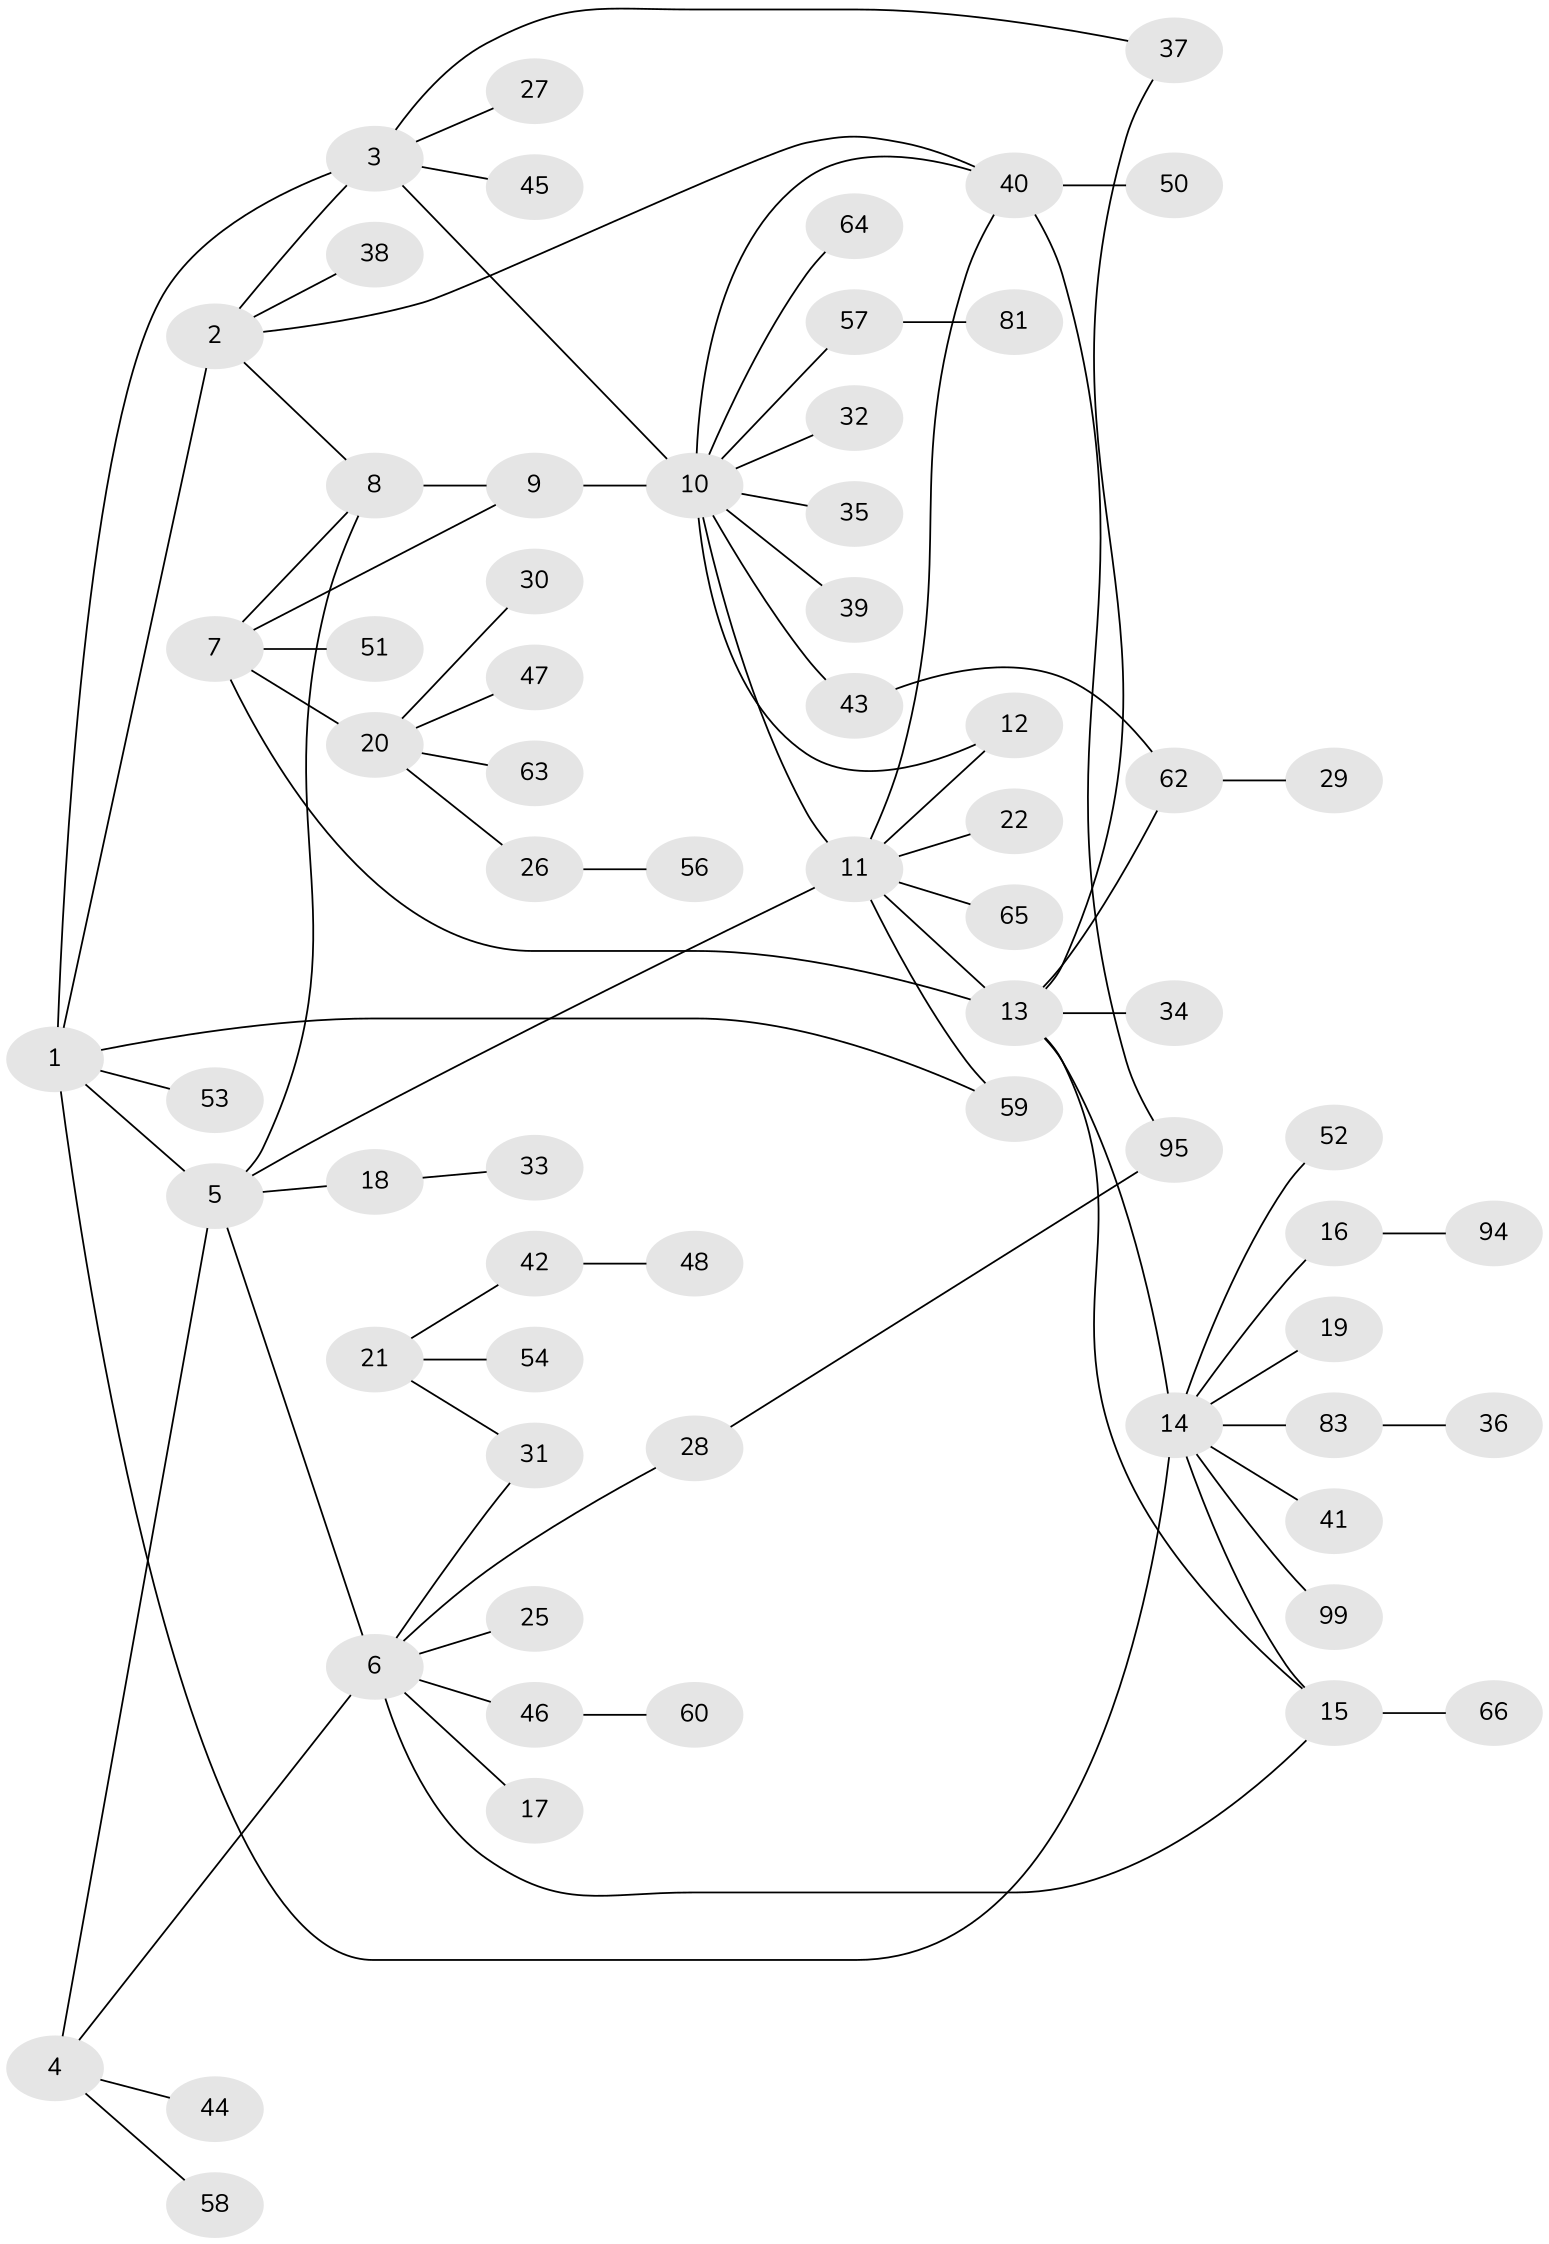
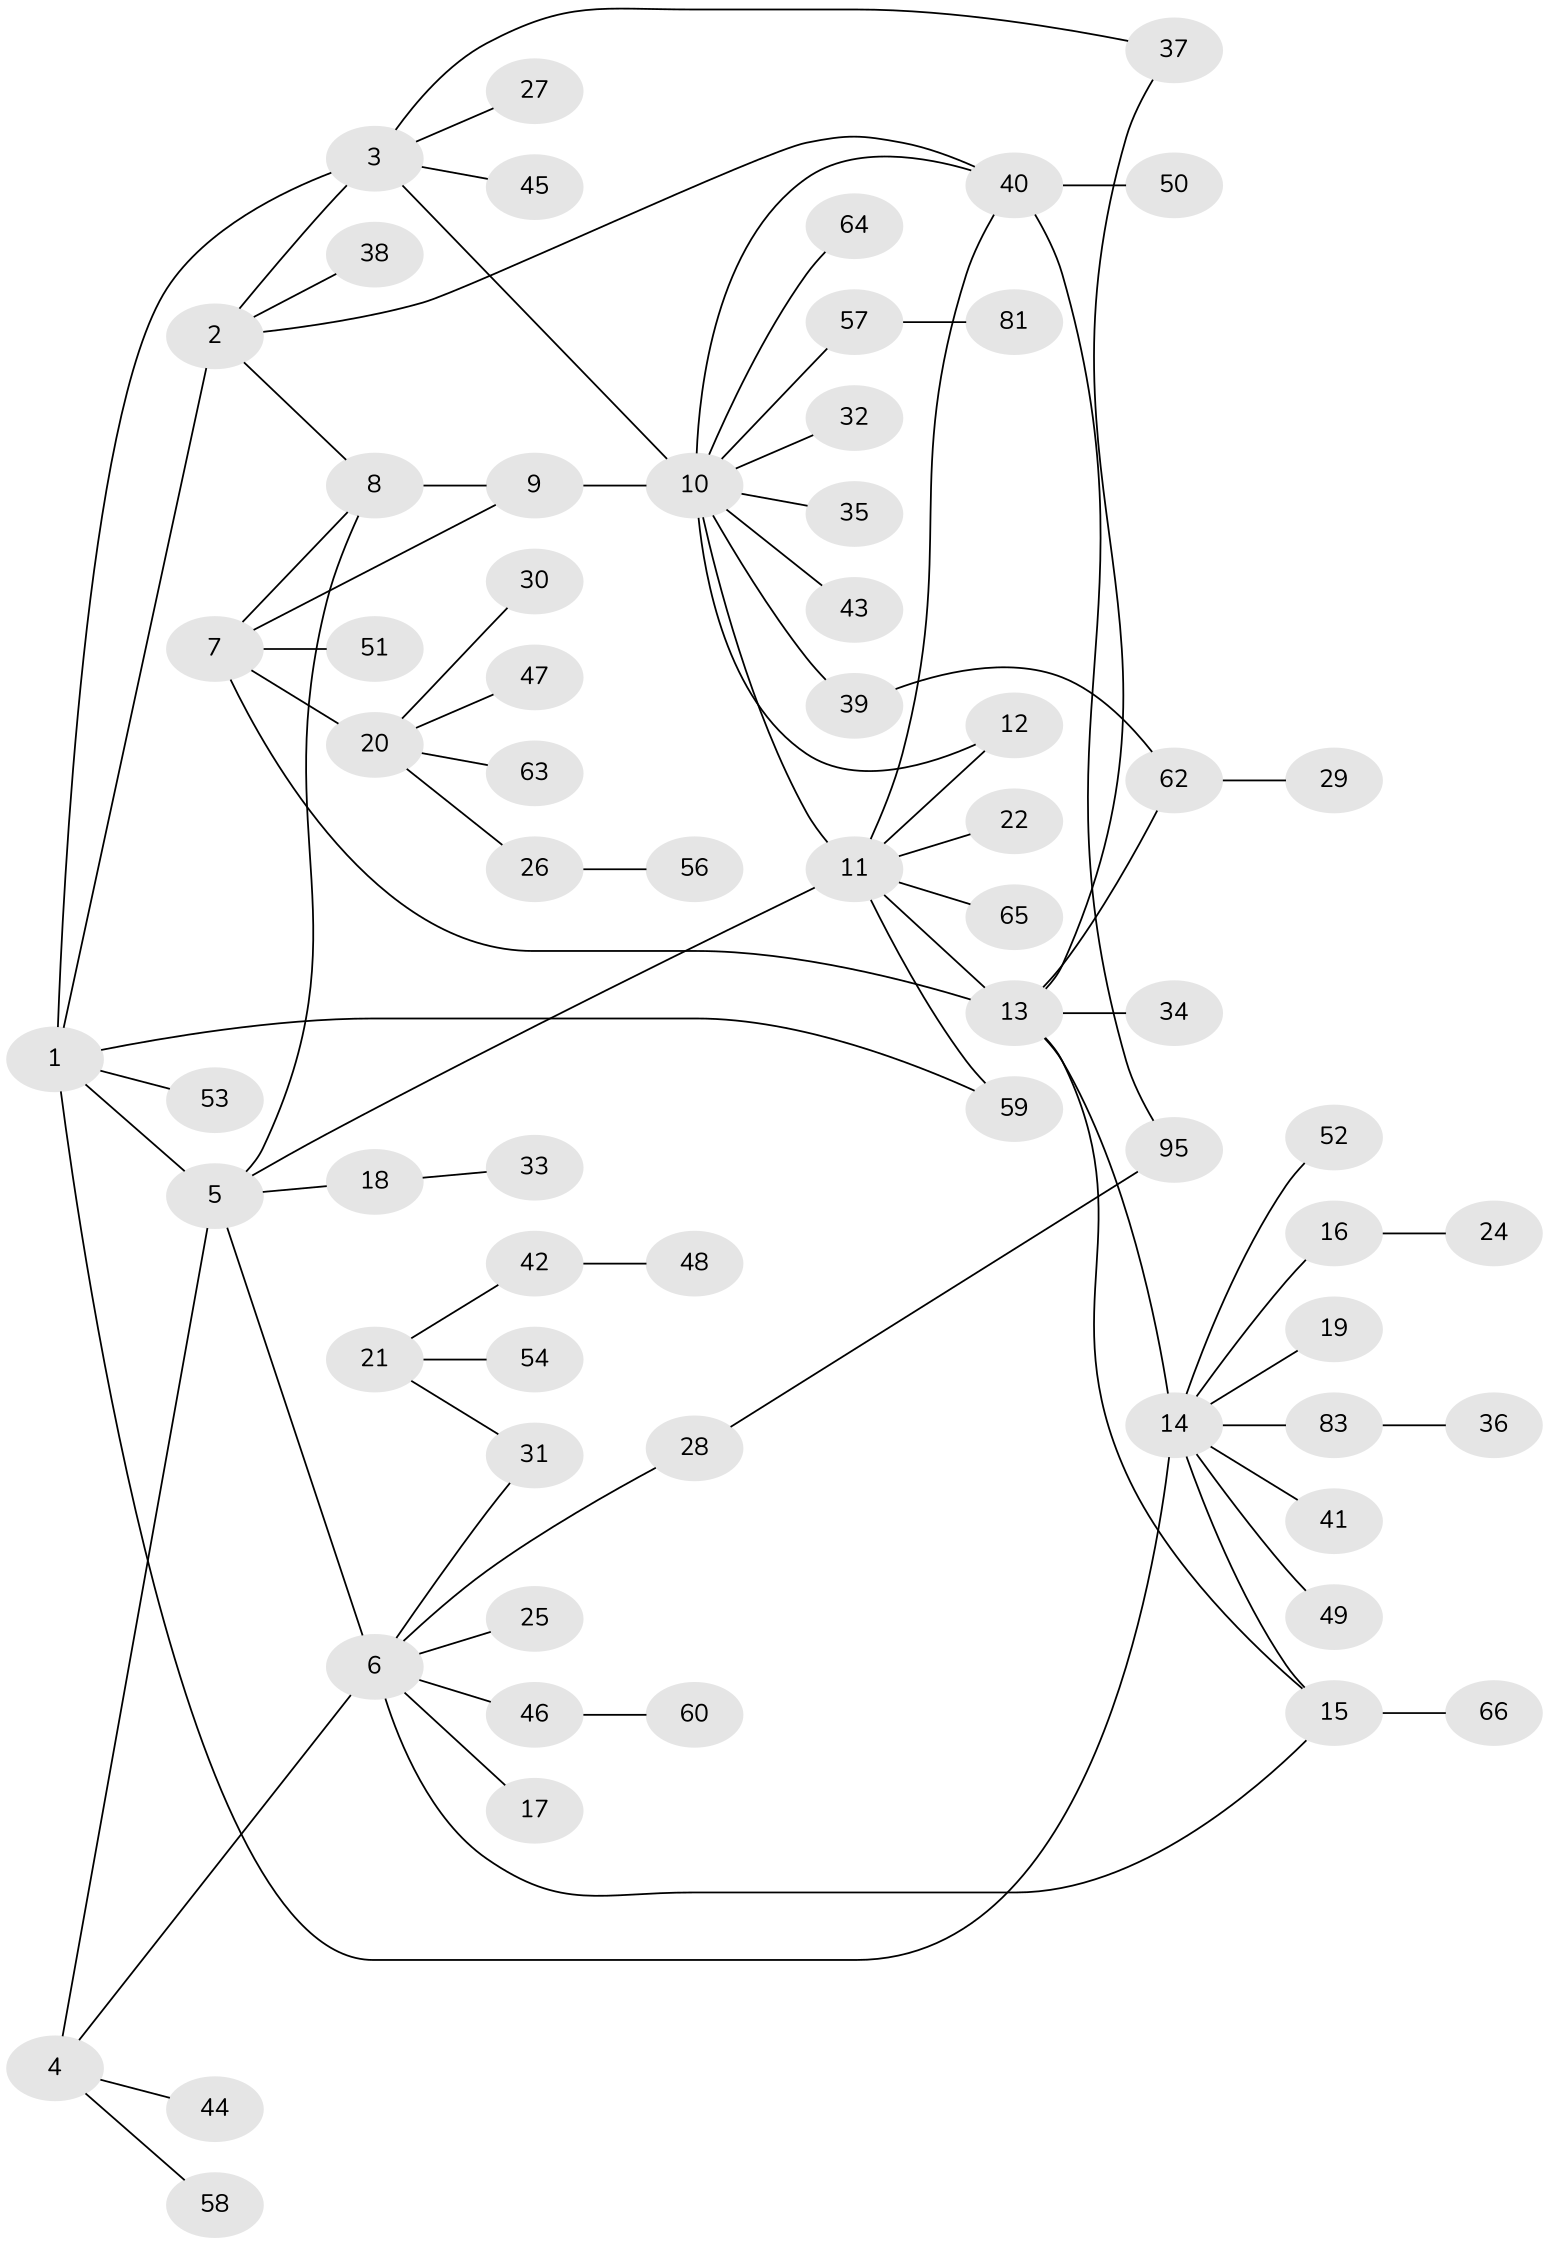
(1037, 670) -> (1037, 670)
(1494, 1233) -> (1494, 1233)
(1334, 1617) -> (1334, 1617)
